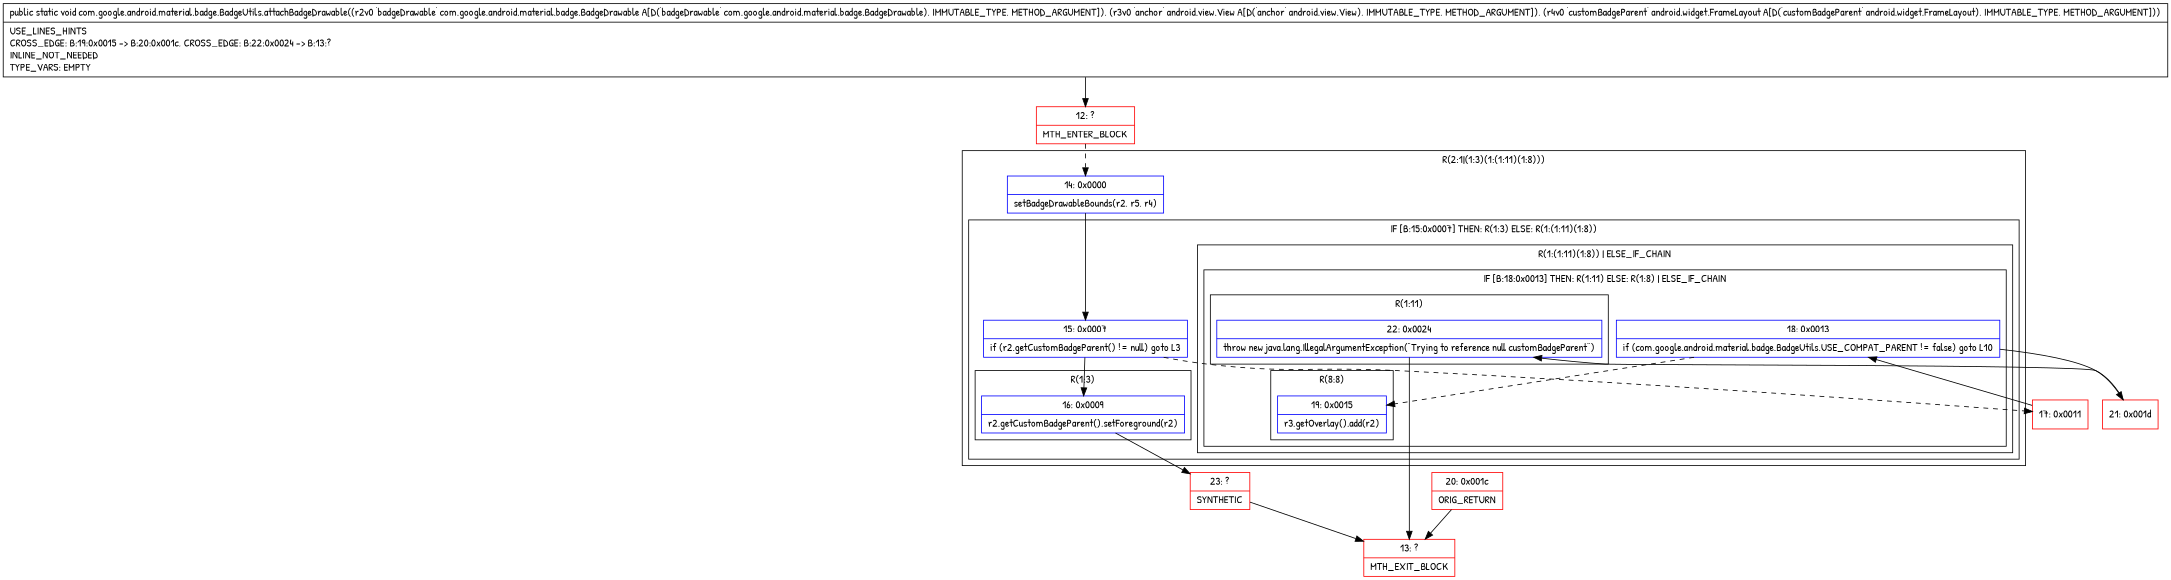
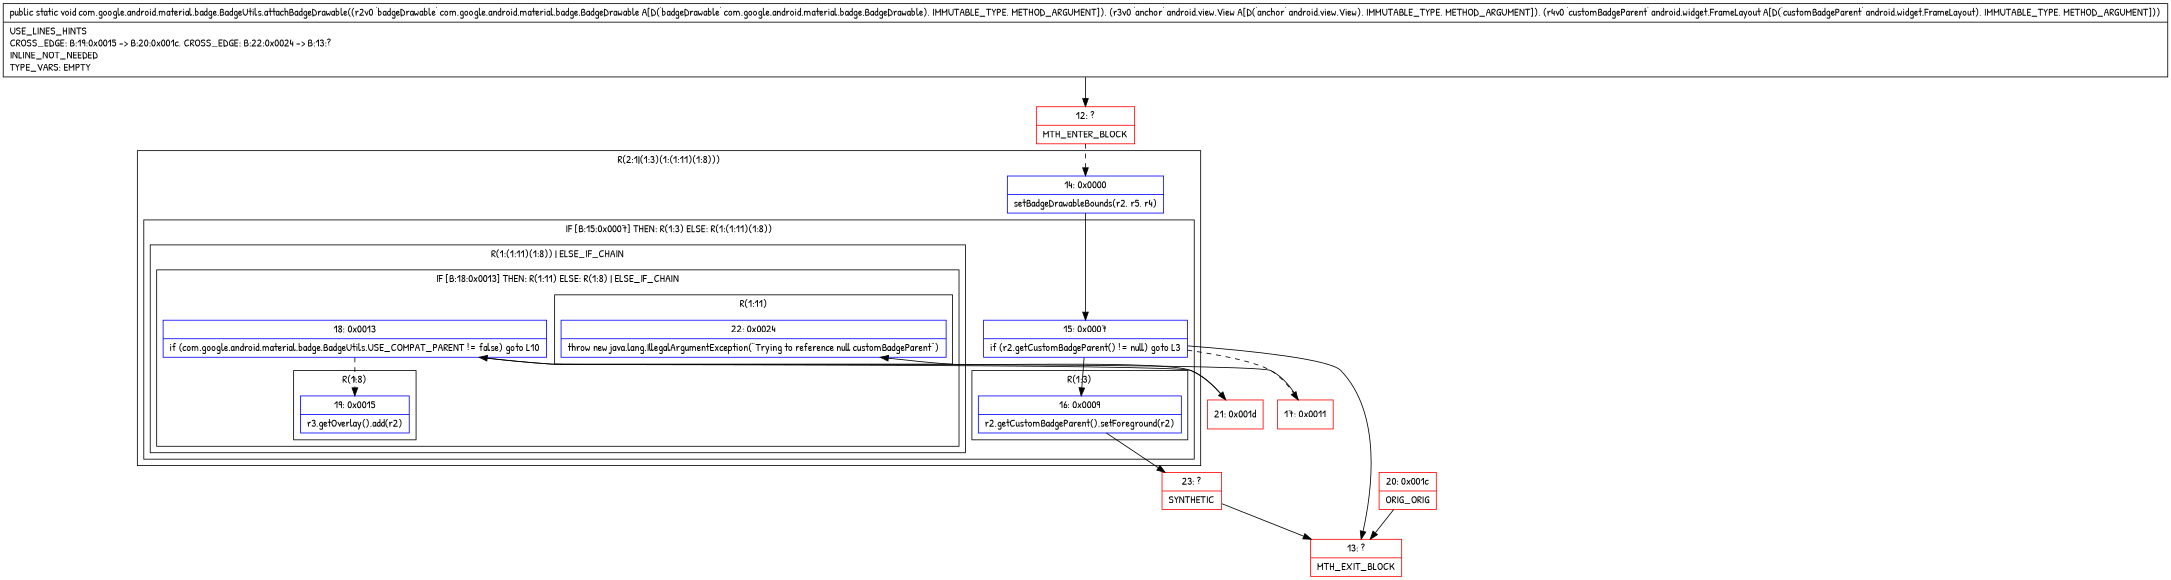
(1332, 380) -> (355, 380)
(1409, 440) -> (1345, 375)
(1467, 500) -> (1408, 500)
